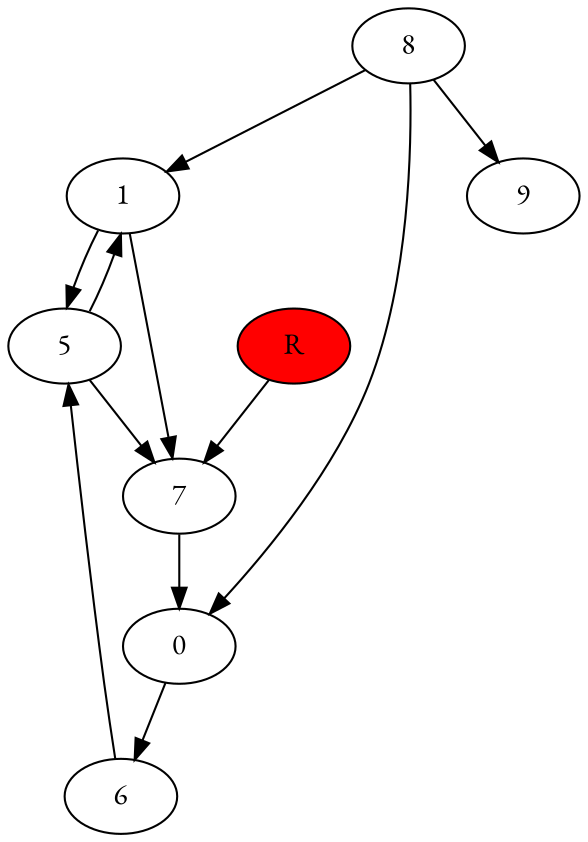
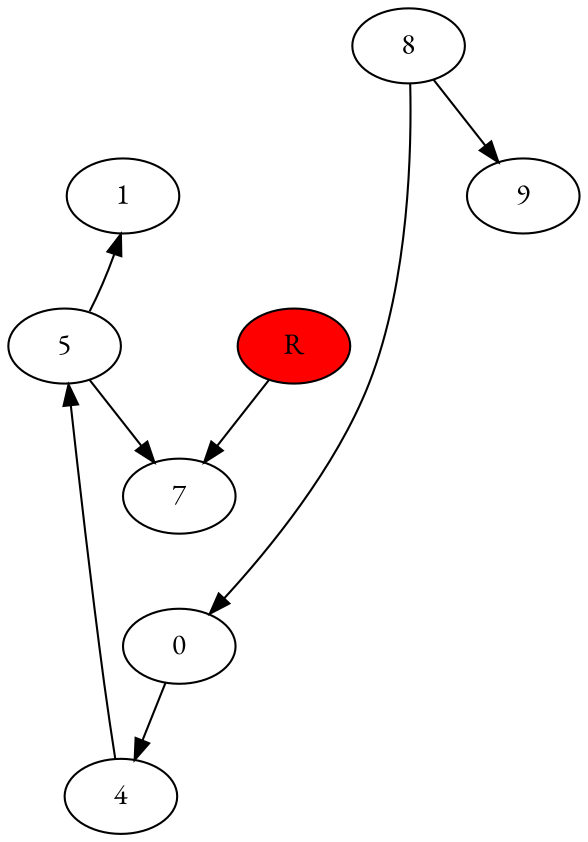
(275, 116) -> none
(85, 259) -> none
(149, 335) -> none
(179, 561) -> none
(121, 796) -> (121, 796)
